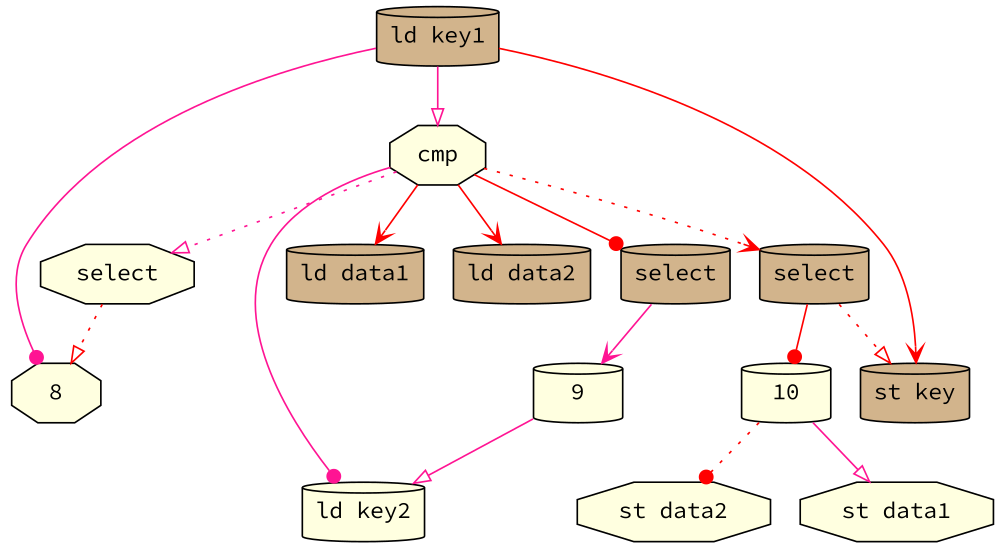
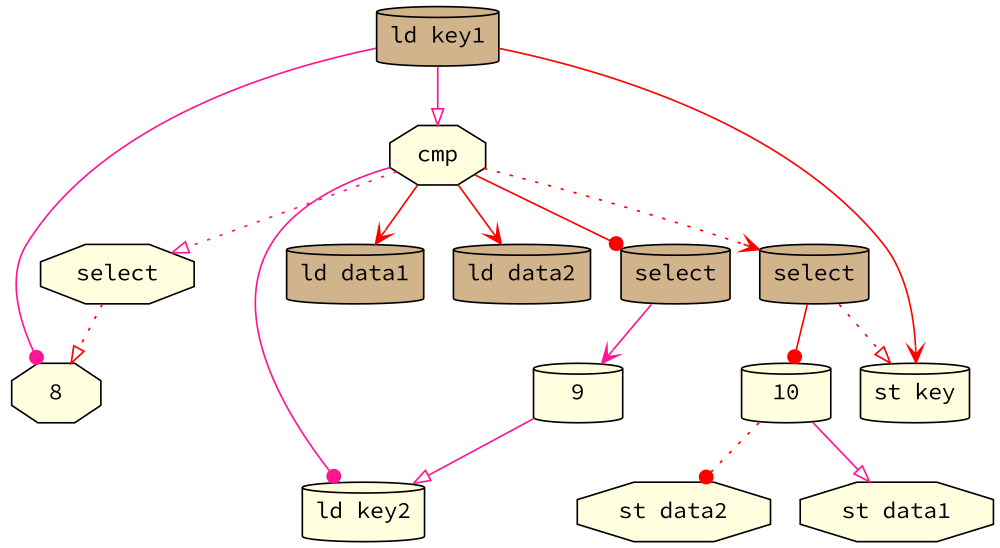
(915, 393) -> (915, 393)
